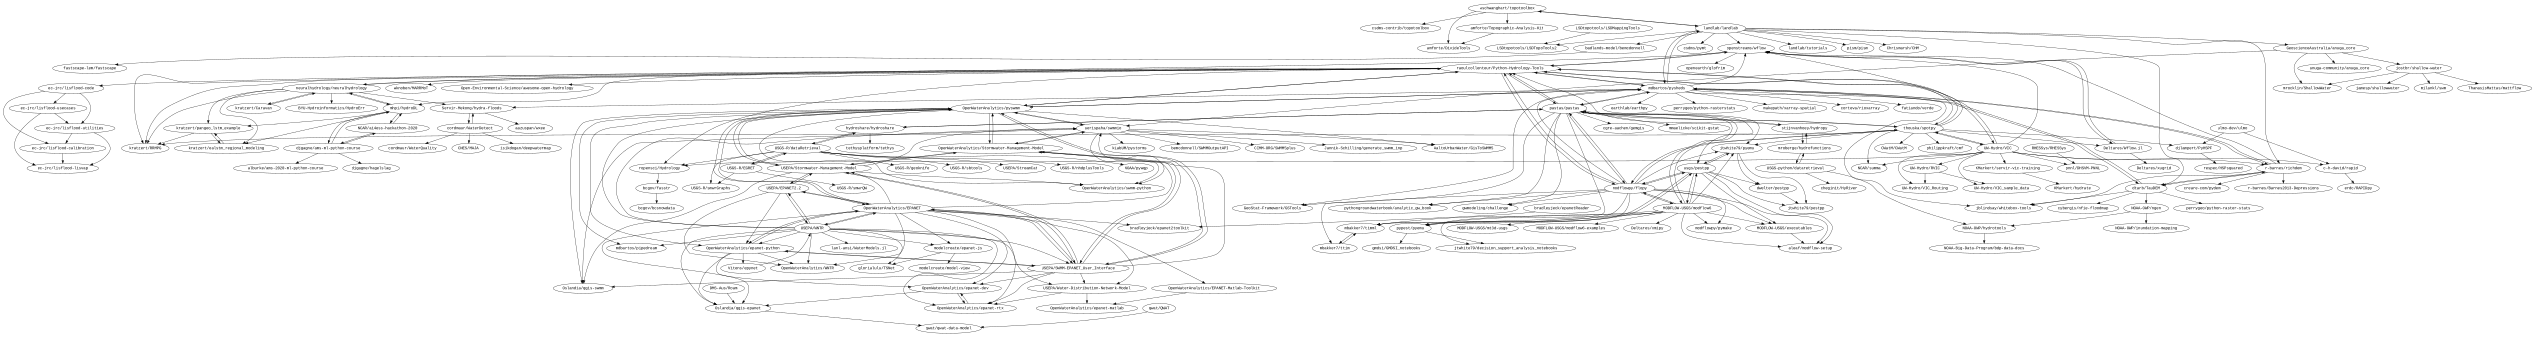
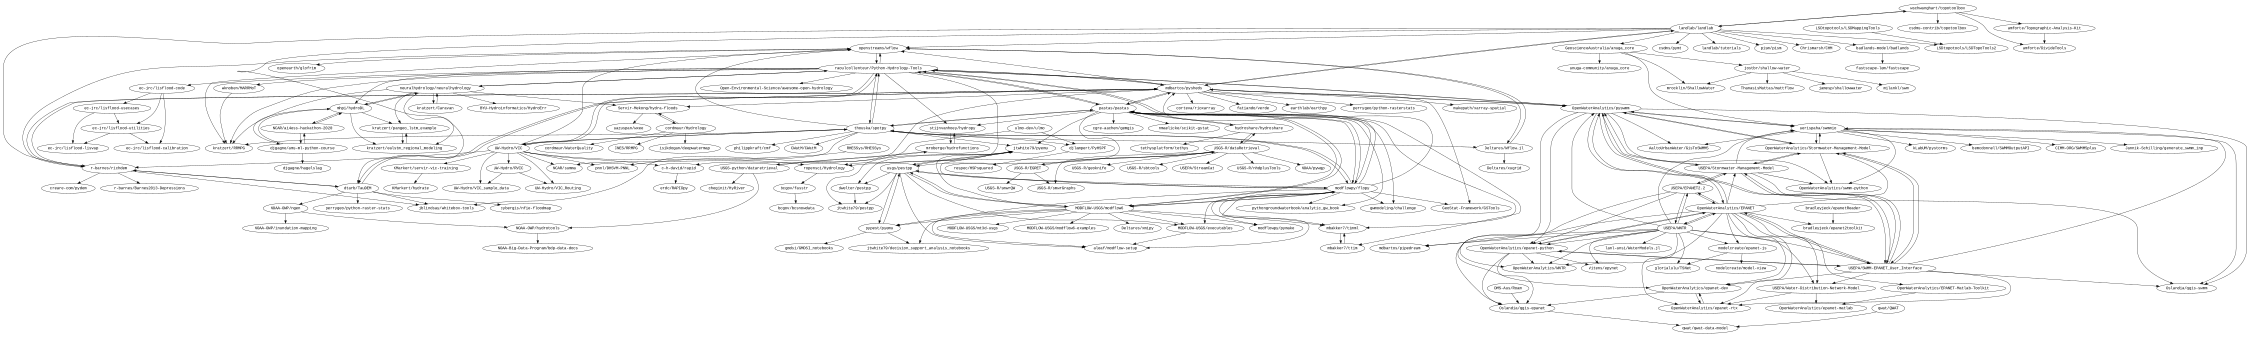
(1615, 48) -> (1882, 48)
(1663, 122) -> (913, 96)
(470, 128) -> (686, 128)
(177, 138) -> (220, 115)
(468, 148) -> (626, 148)
(63, 157) -> none
(286, 168) -> none
(789, 257) -> (1614, 237)
